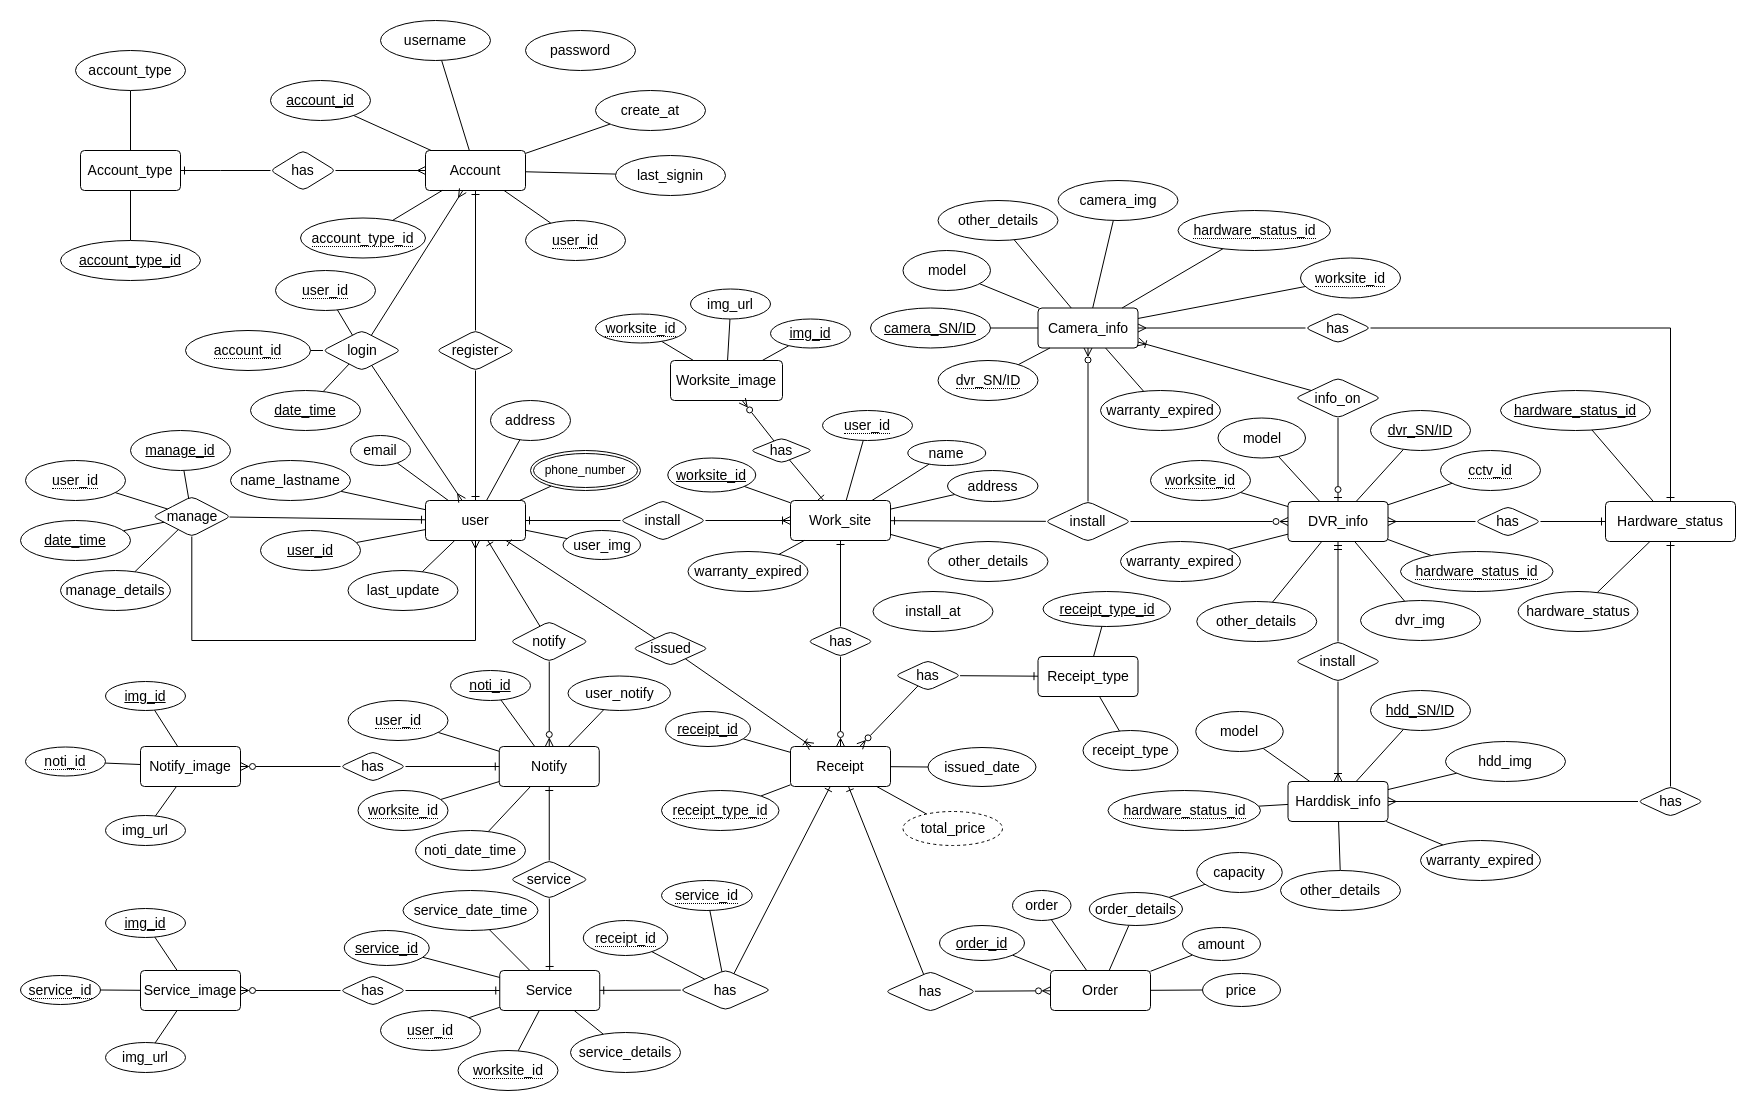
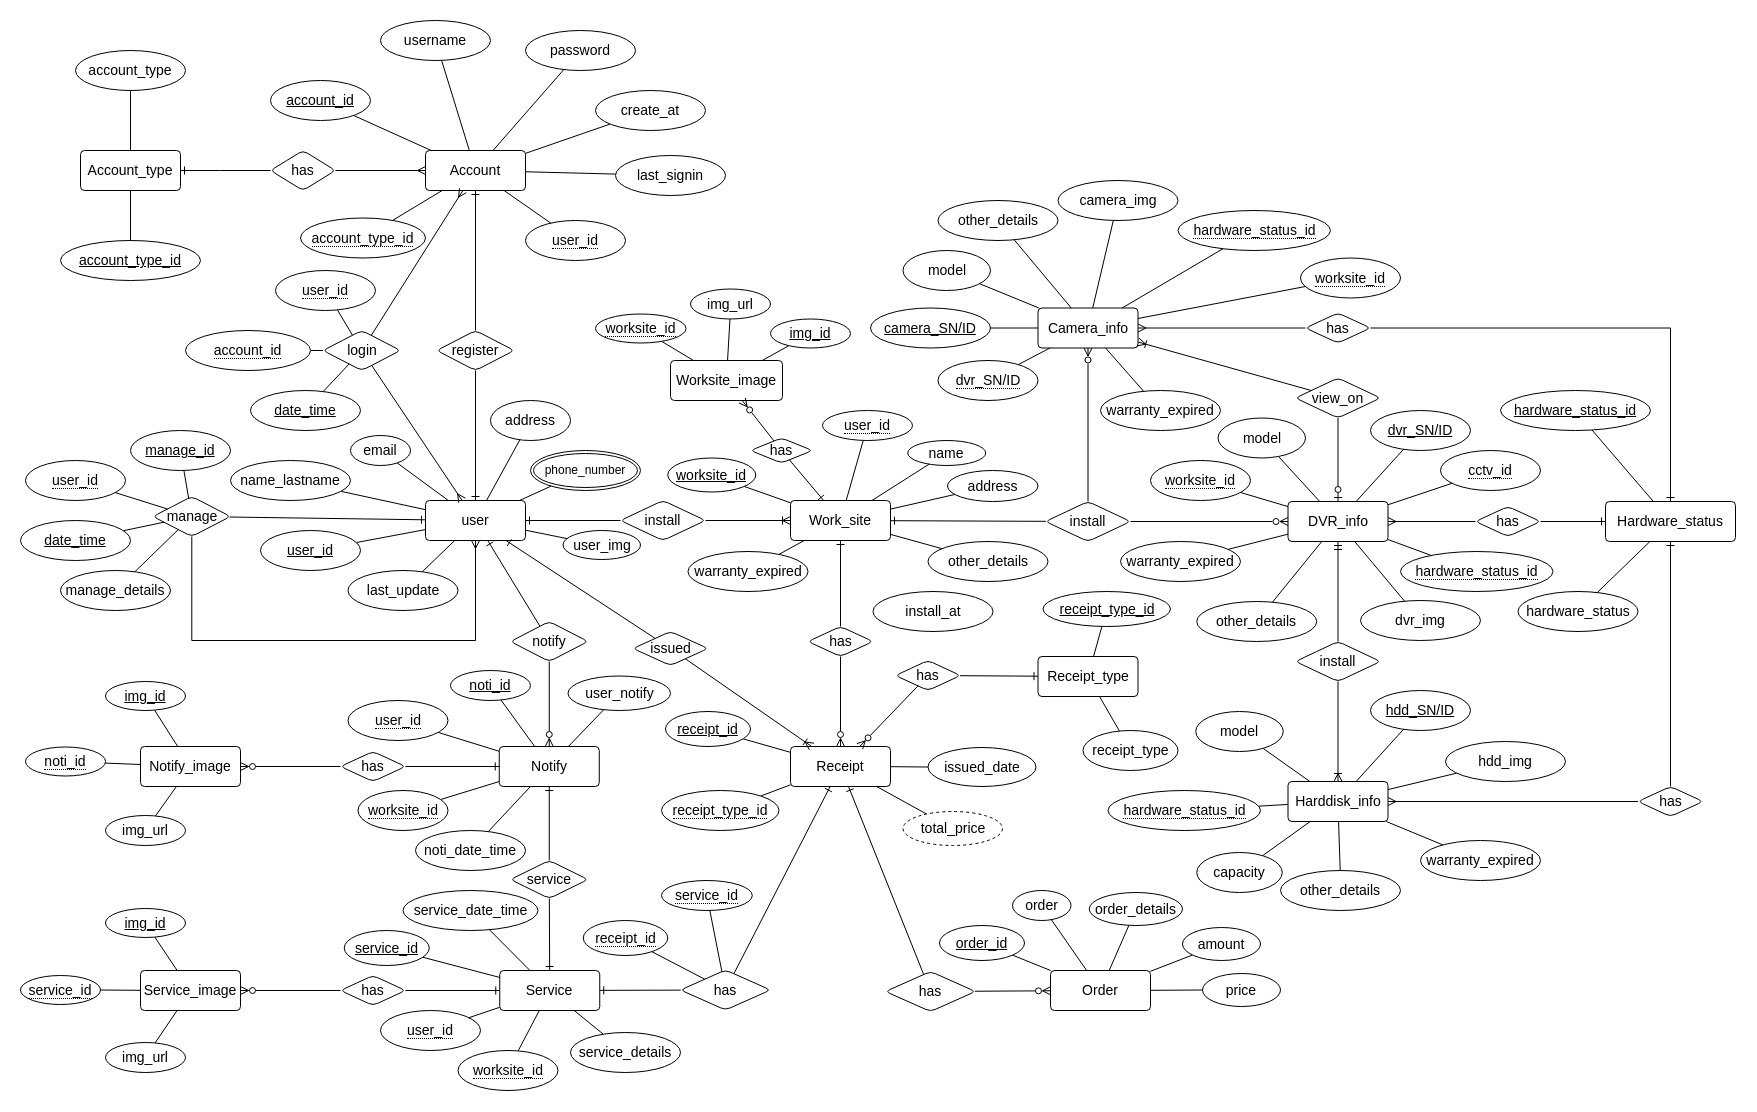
none -> (528, 110)
(1338, 399) -> (1338, 399)
(1187, 891) -> (1286, 839)
